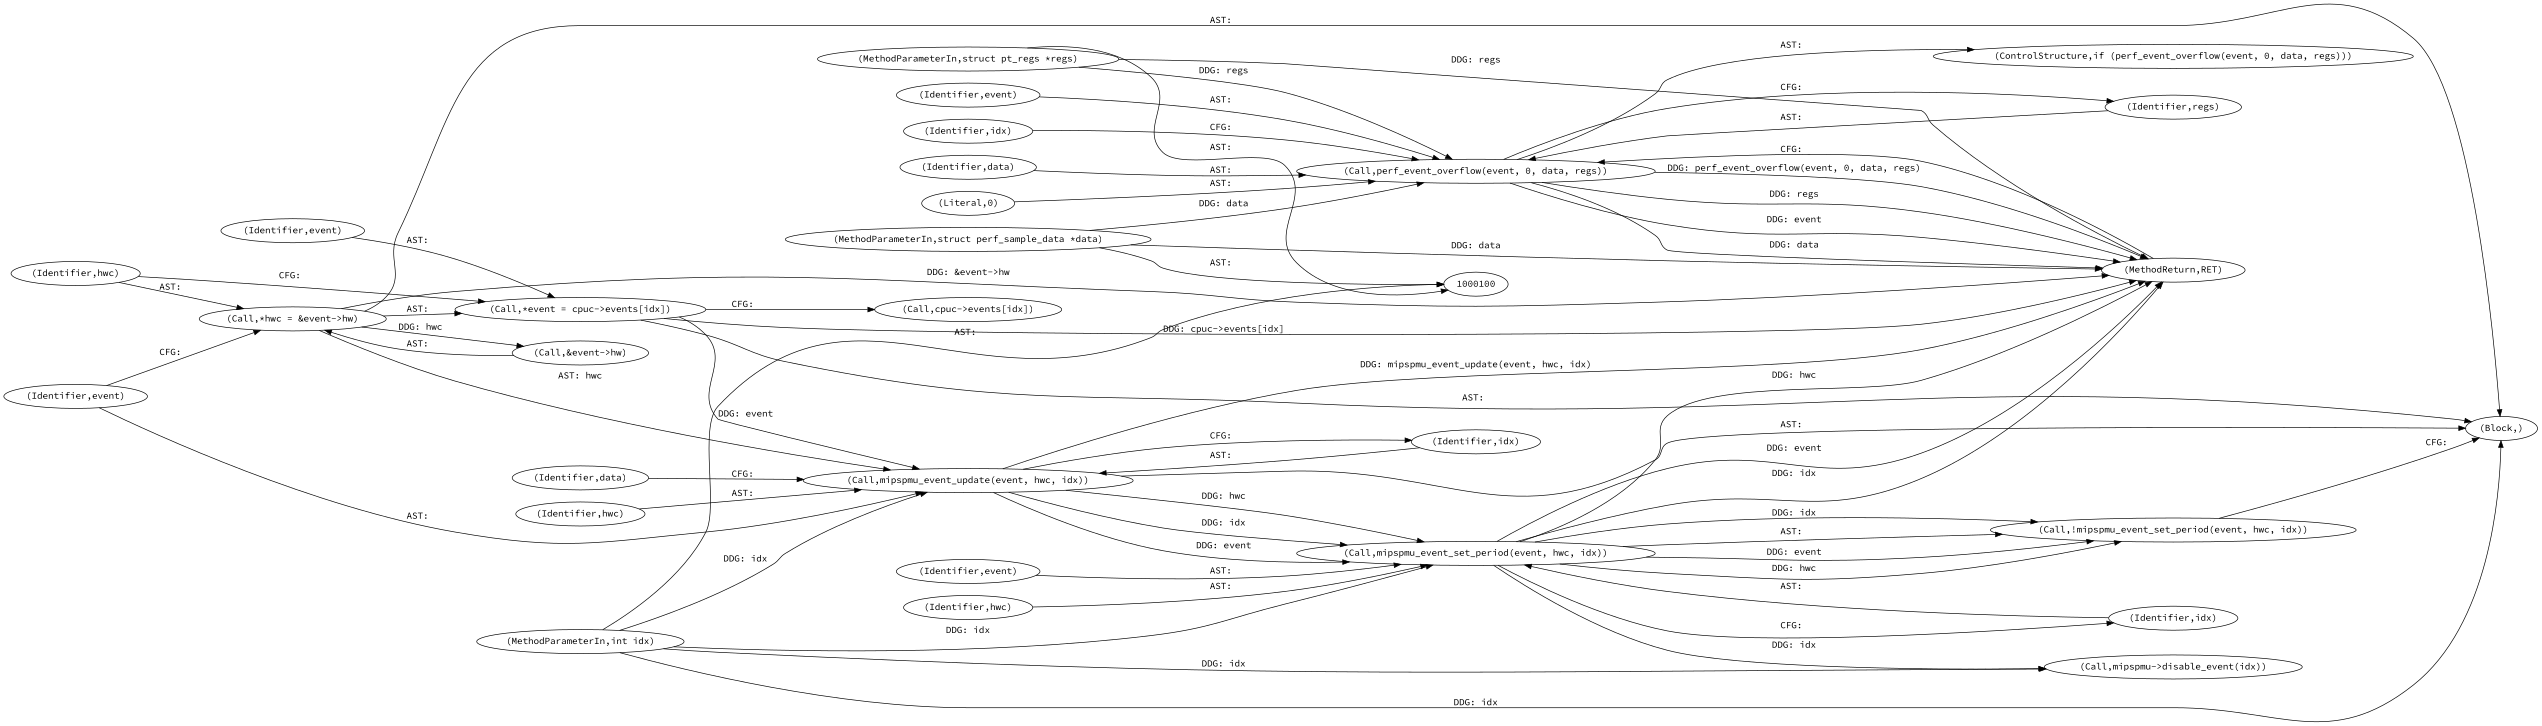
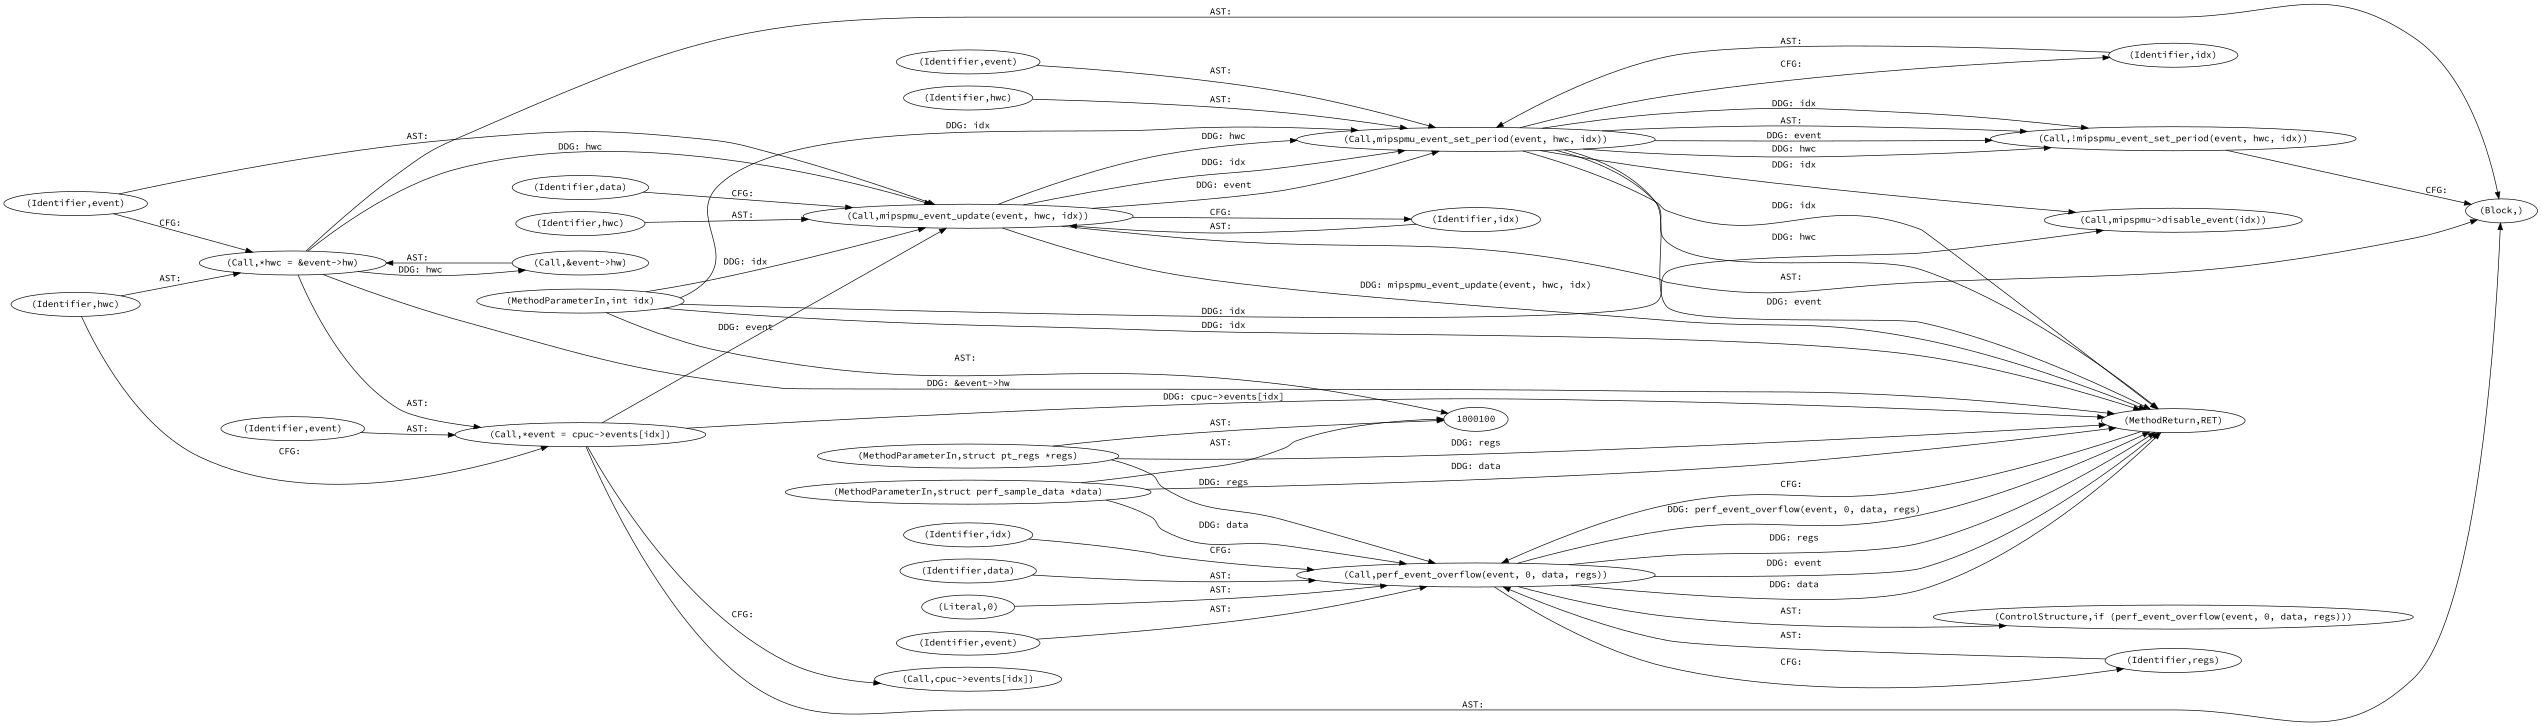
(580, 376) -> (580, 147)
(1649, 708) -> (1402, 334)
